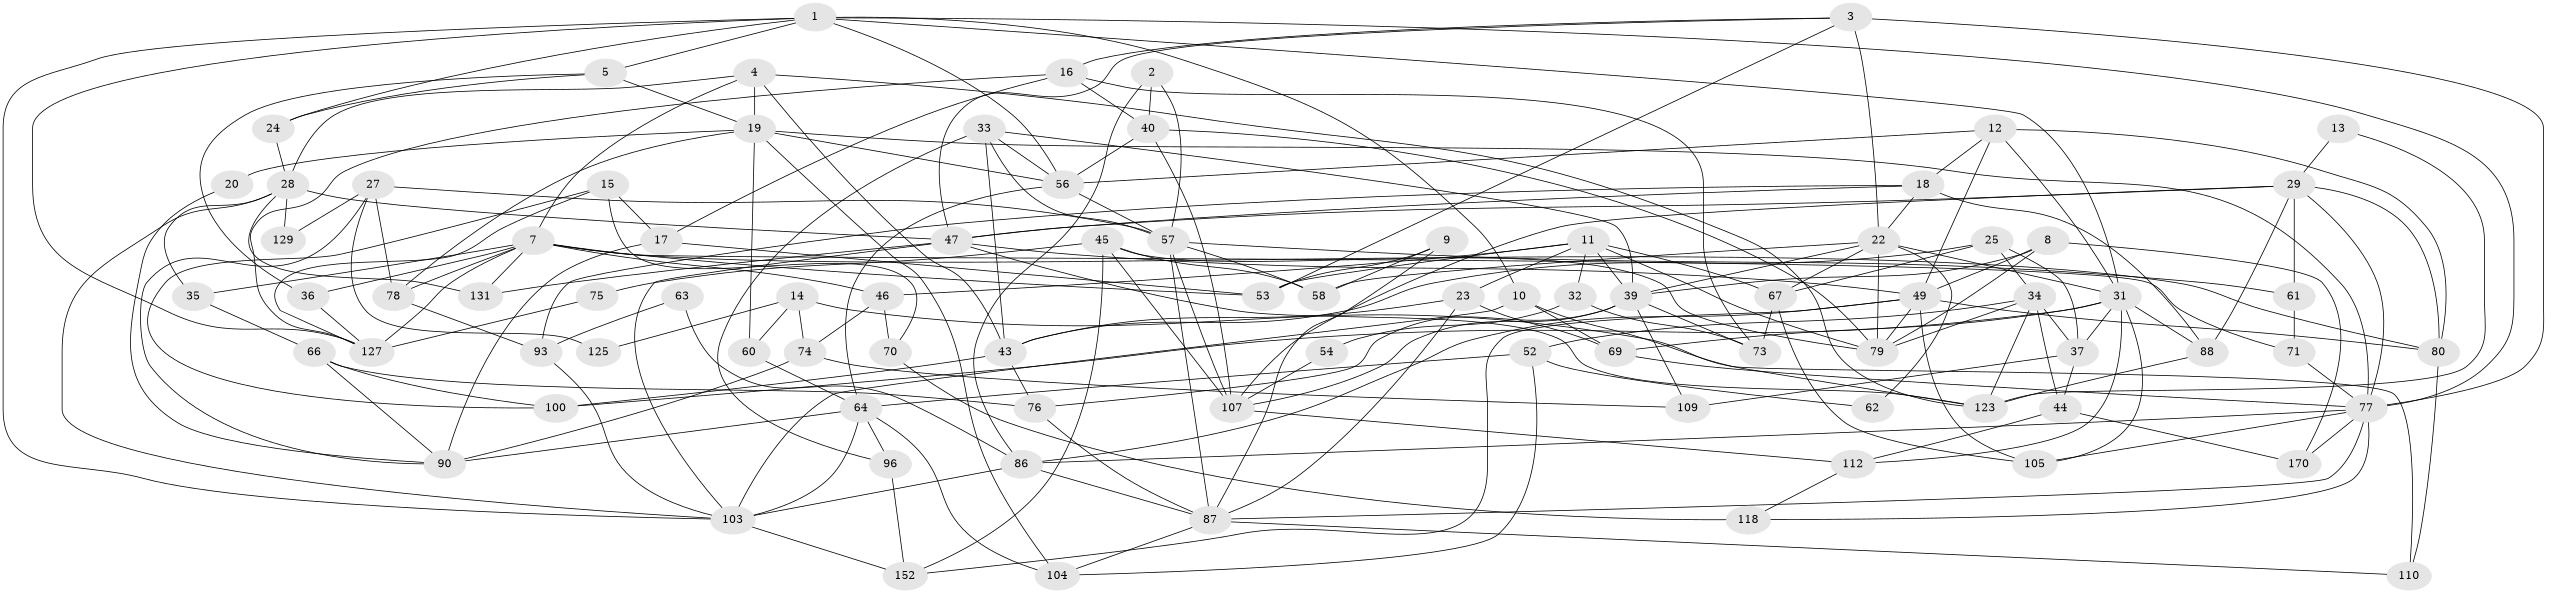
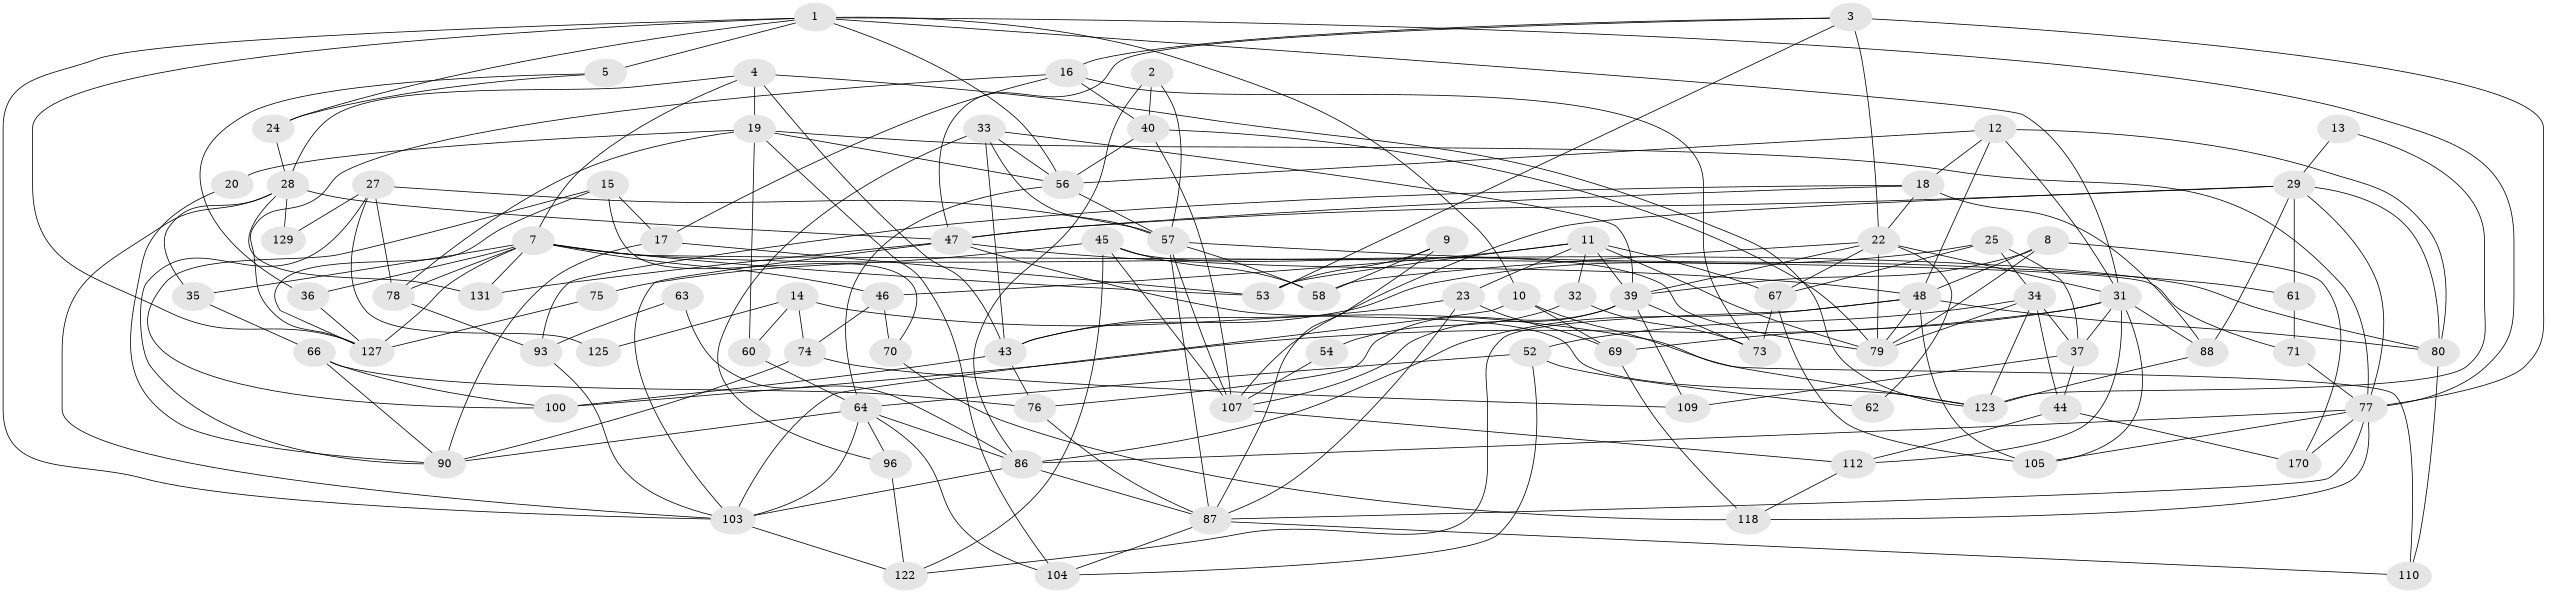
(677, 100) -> none
(1920, 297) -> (1920, 297)
(1972, 386) -> (1668, 435)
none -> (941, 436)
(905, 576) -> (905, 576)
